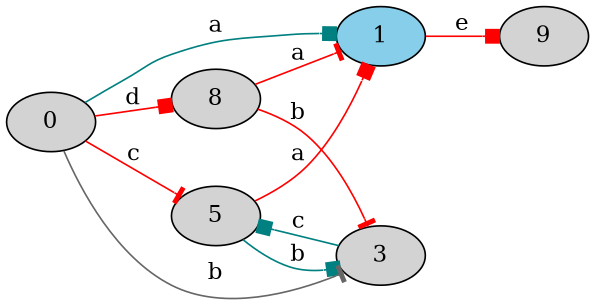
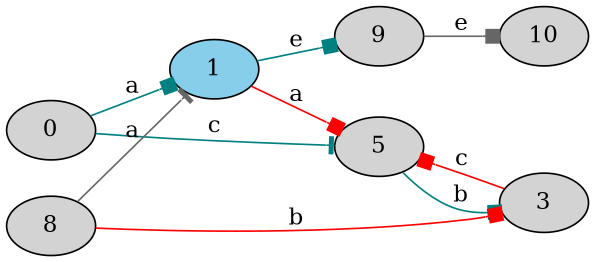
(454, 36) -> (288, 54)
none -> (544, 36)
(294, 69) -> (129, 151)
(125, 112) -> none
(315, 158) -> (289, 104)
(328, 158) -> (291, 230)
(130, 167) -> (211, 141)
(307, 238) -> (470, 176)
(169, 284) -> none
